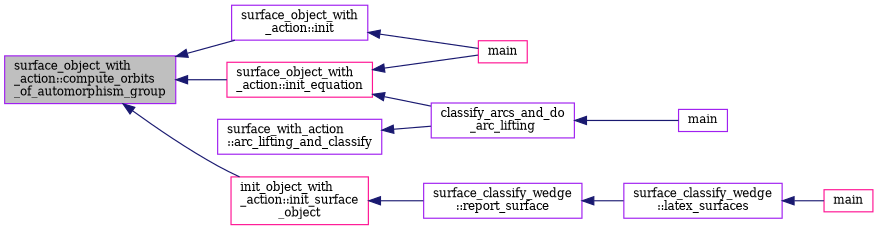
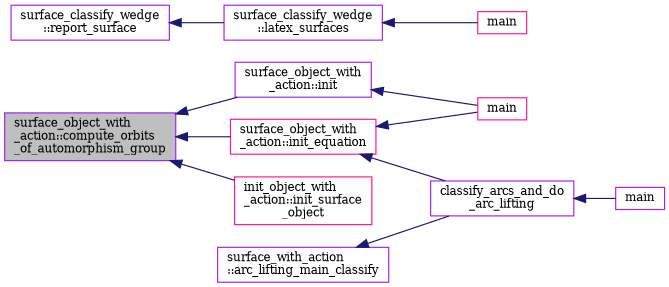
(300, 137) -> (303, 265)
(402, 201) -> none
